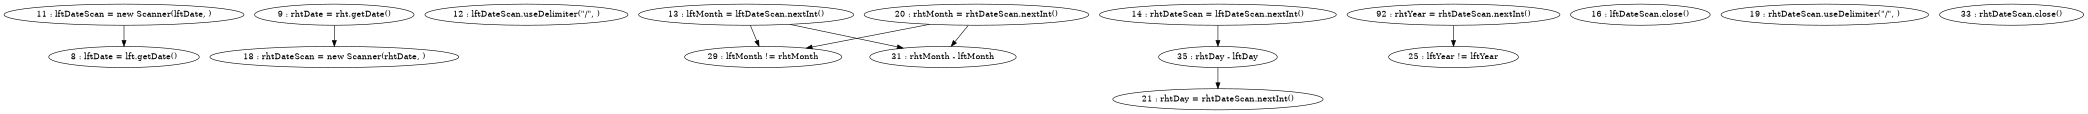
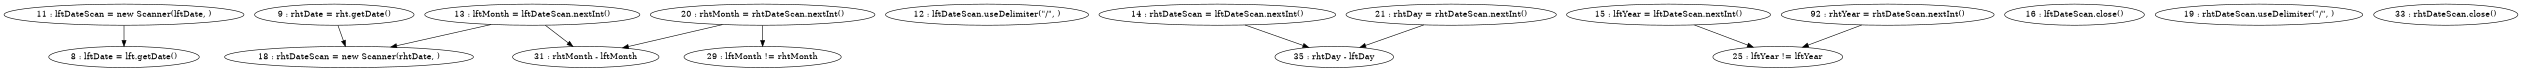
none -> (1669, 15)
(754, 33) -> (444, 35)
(1218, 75) -> (1395, 35)
